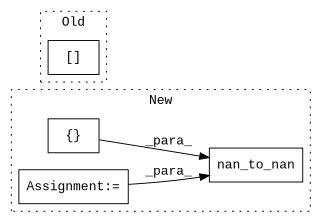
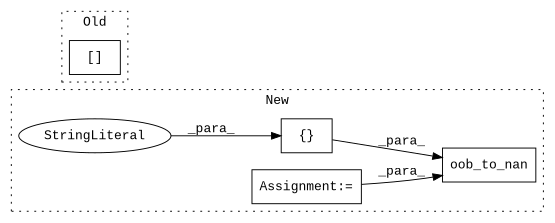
none -> (95, 136)
(256, 165) -> (489, 165)
